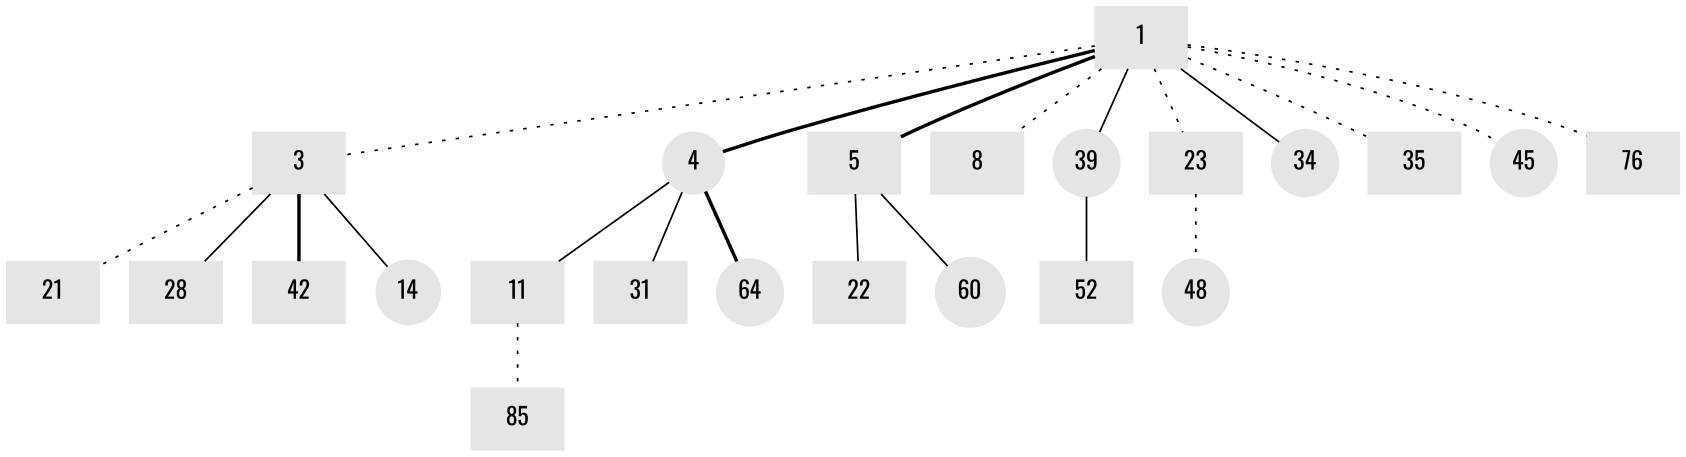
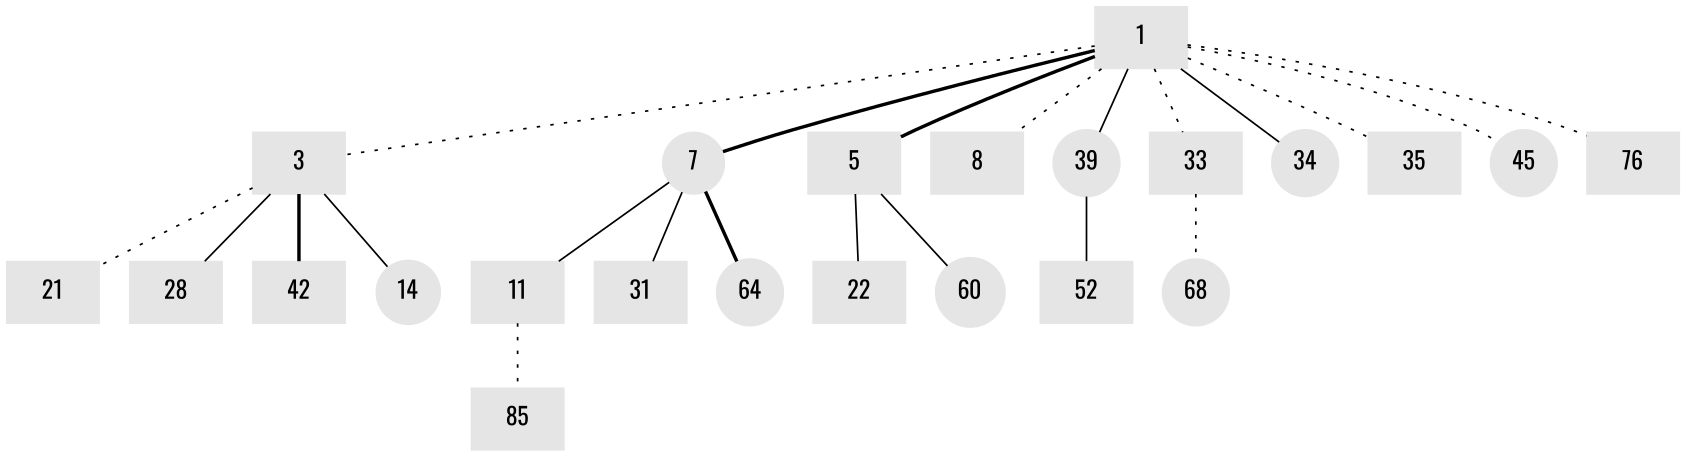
(694, 163) -> (694, 163)
(1196, 163) -> (1196, 163)
(1196, 292) -> (1196, 292)
